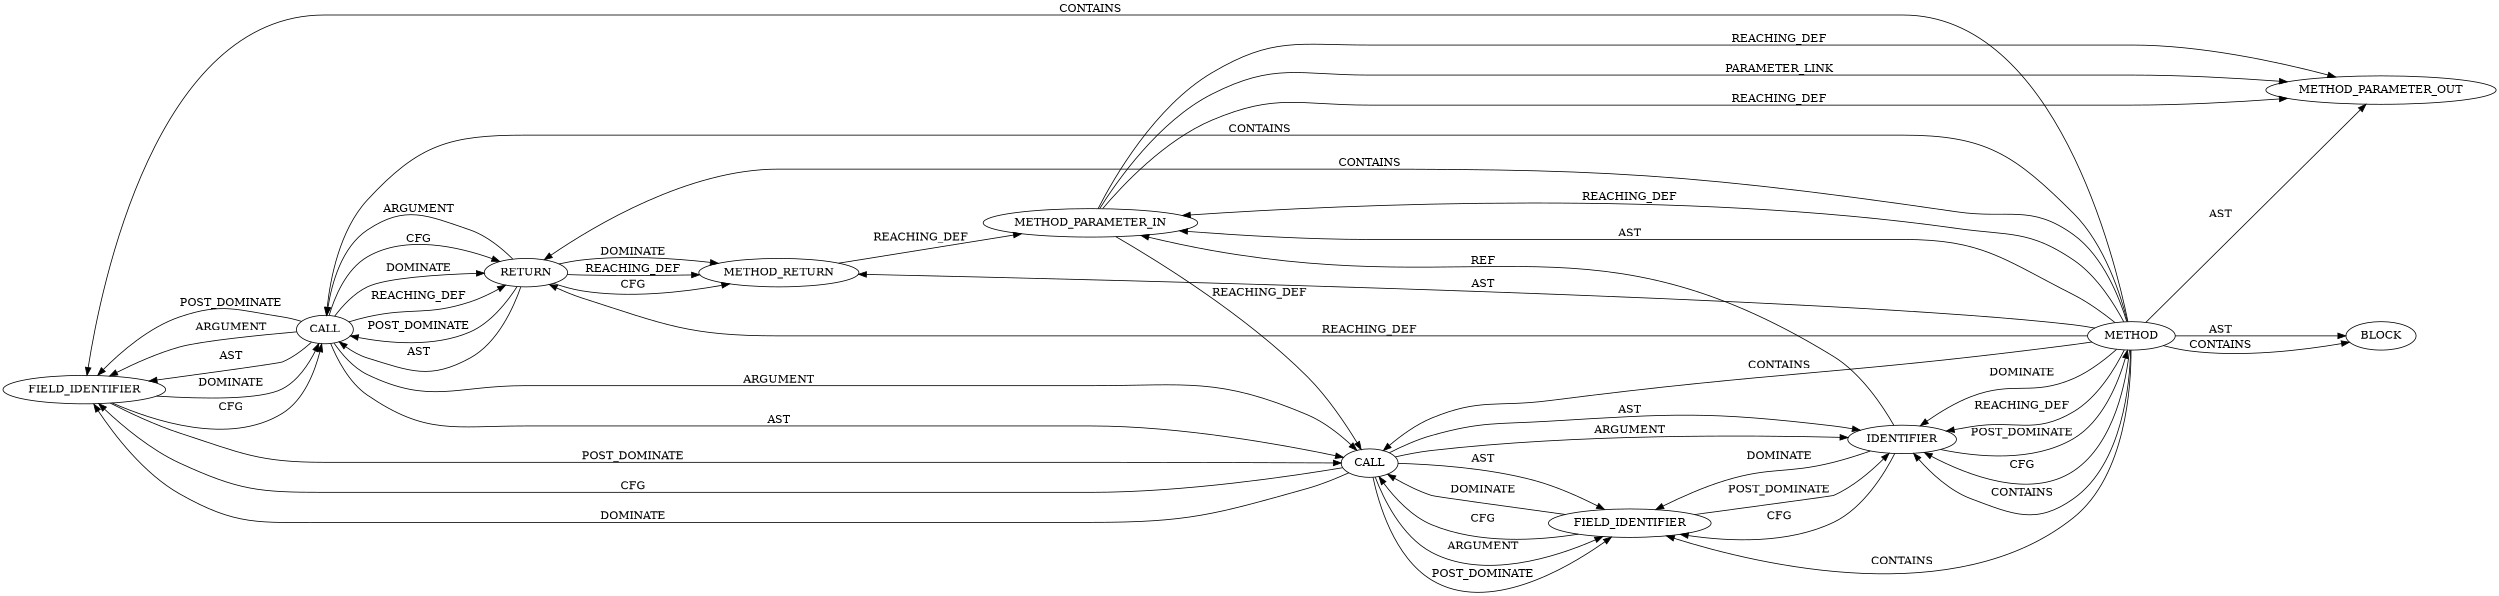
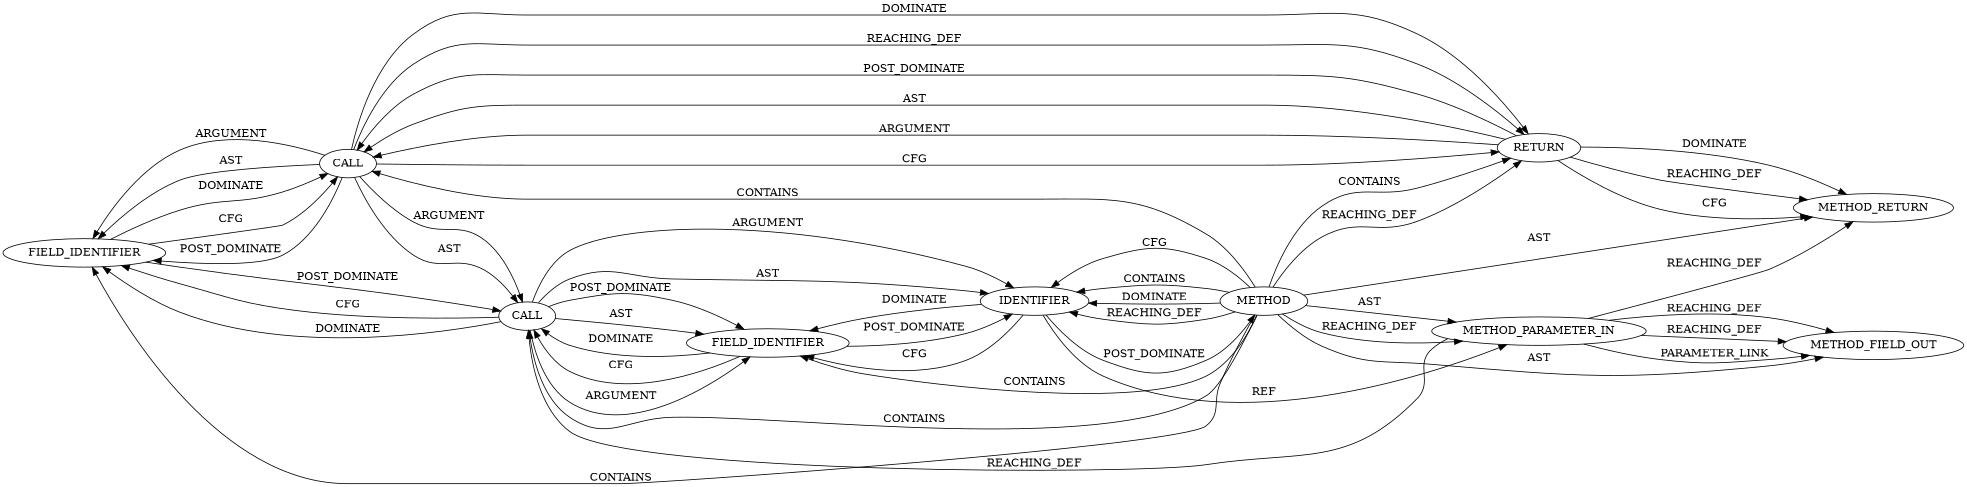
(2381, 90) -> (1873, 345)
(926, 249) -> (1721, 283)
(2381, 336) -> none
